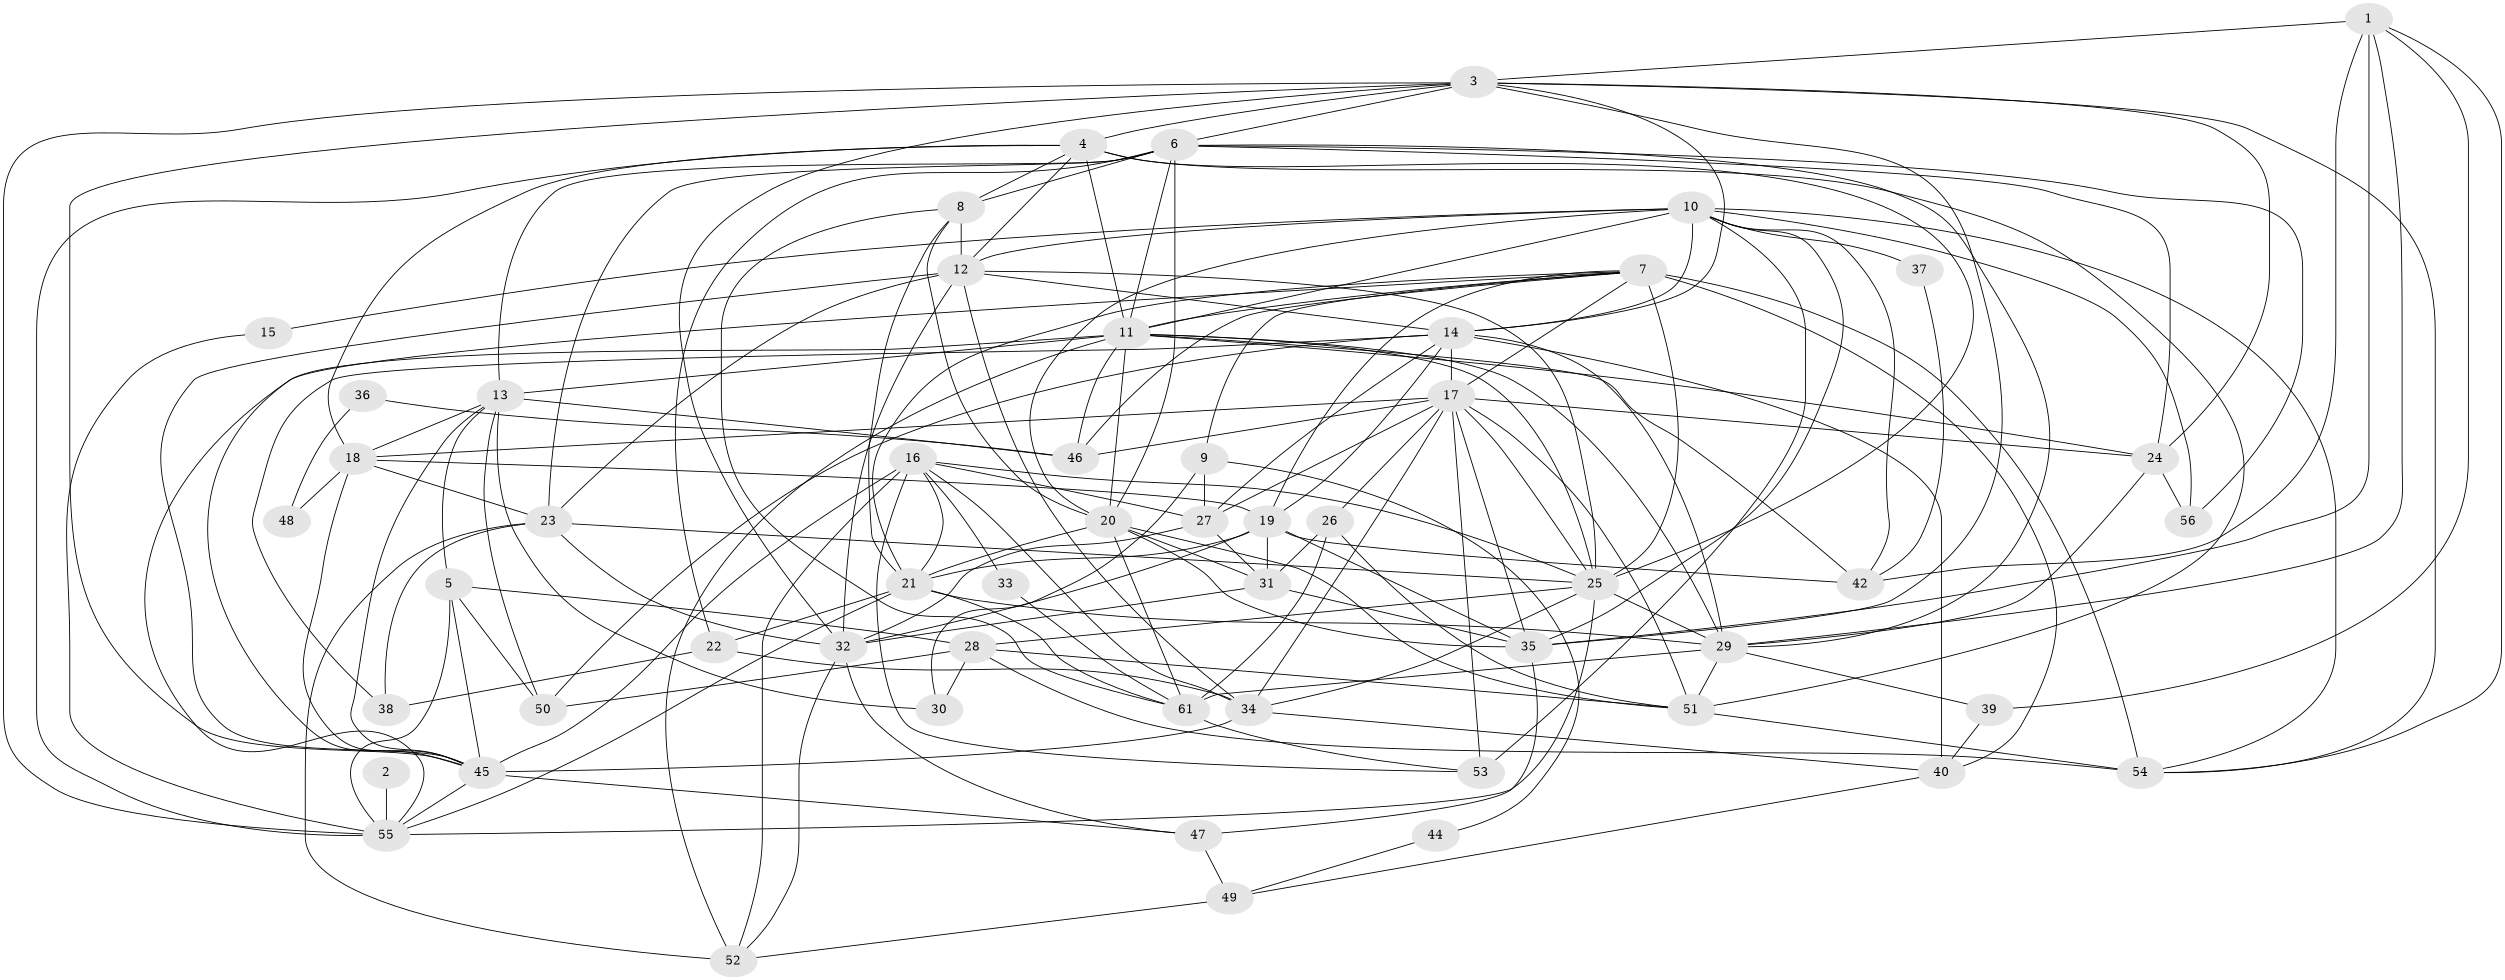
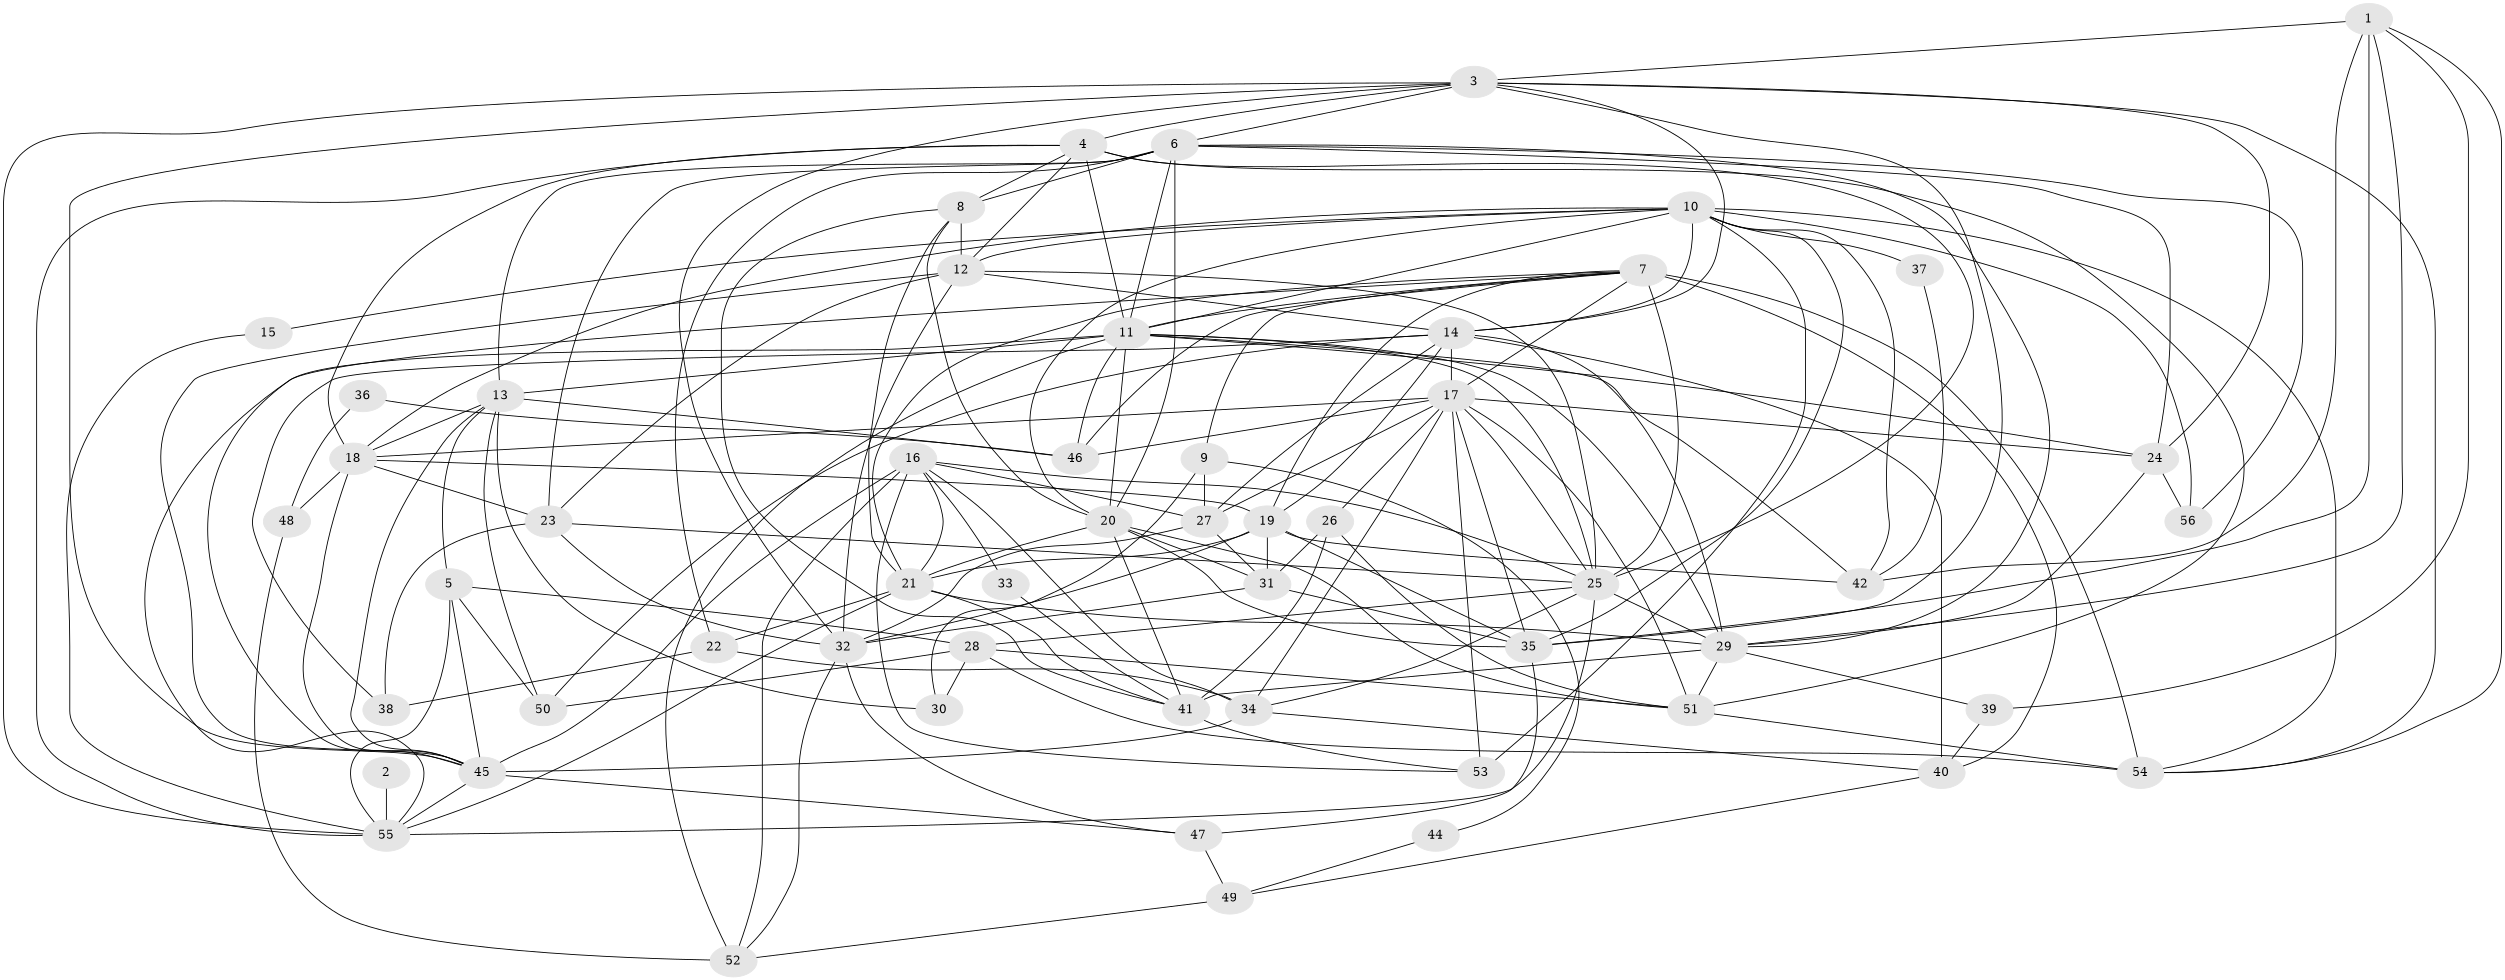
none -> (999, 245)
(1057, 519) -> none
(1186, 710) -> (1186, 710)
(315, 858) -> (327, 904)
